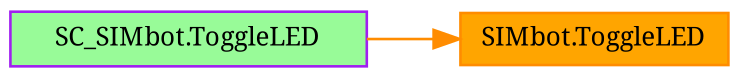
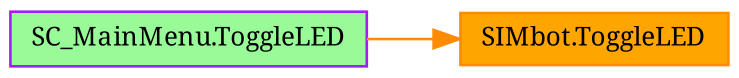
(189, 39) -> (189, 39)
